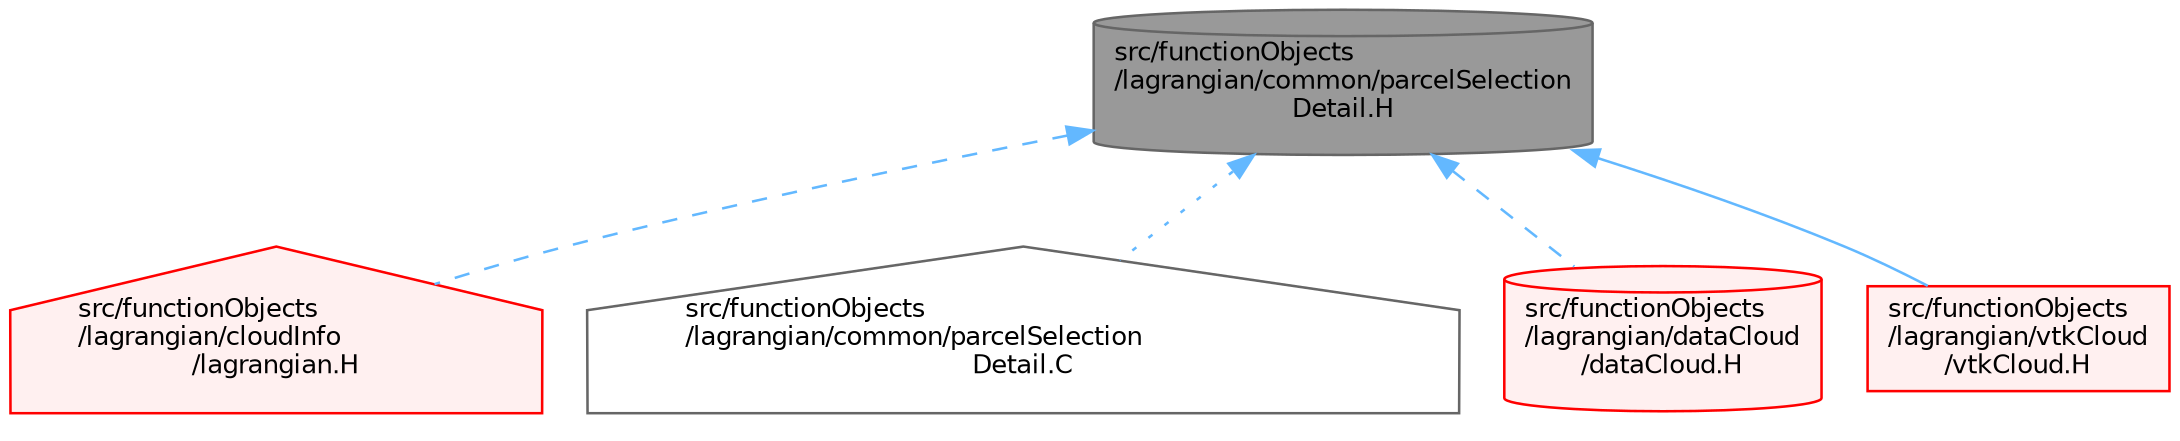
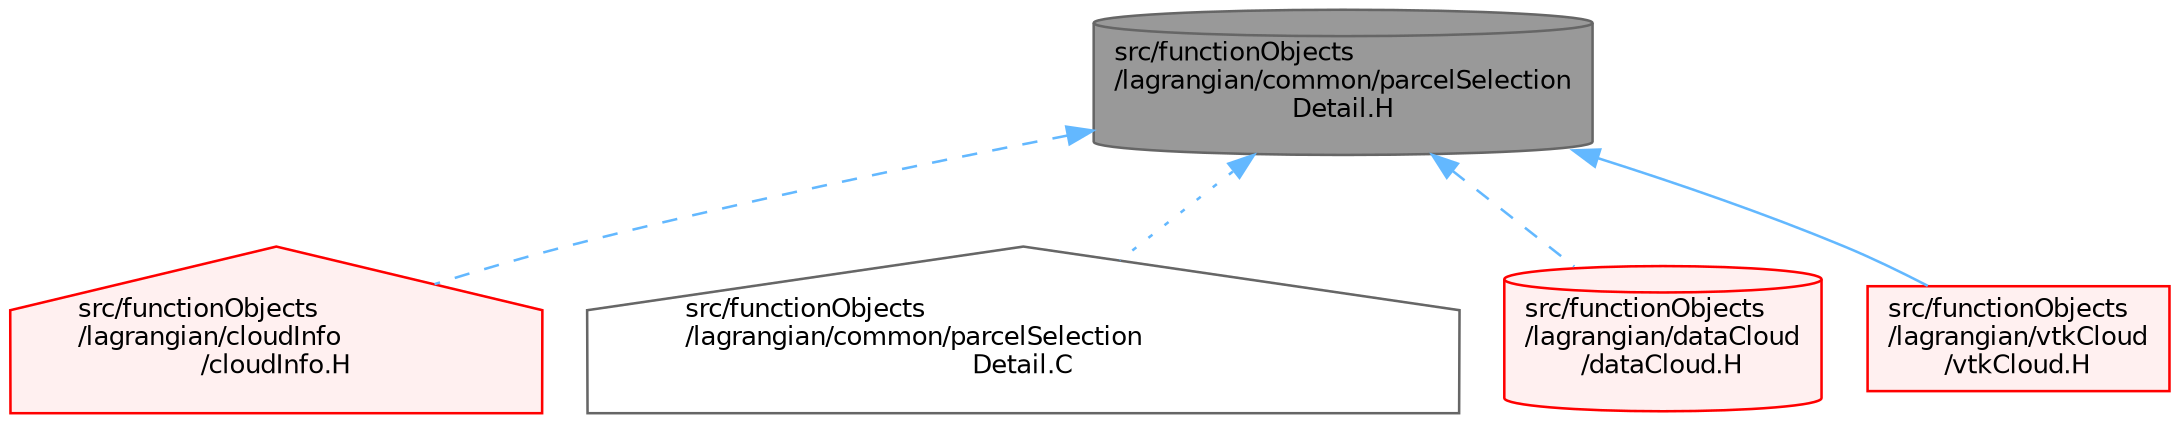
(276, 339) -> (276, 339)
